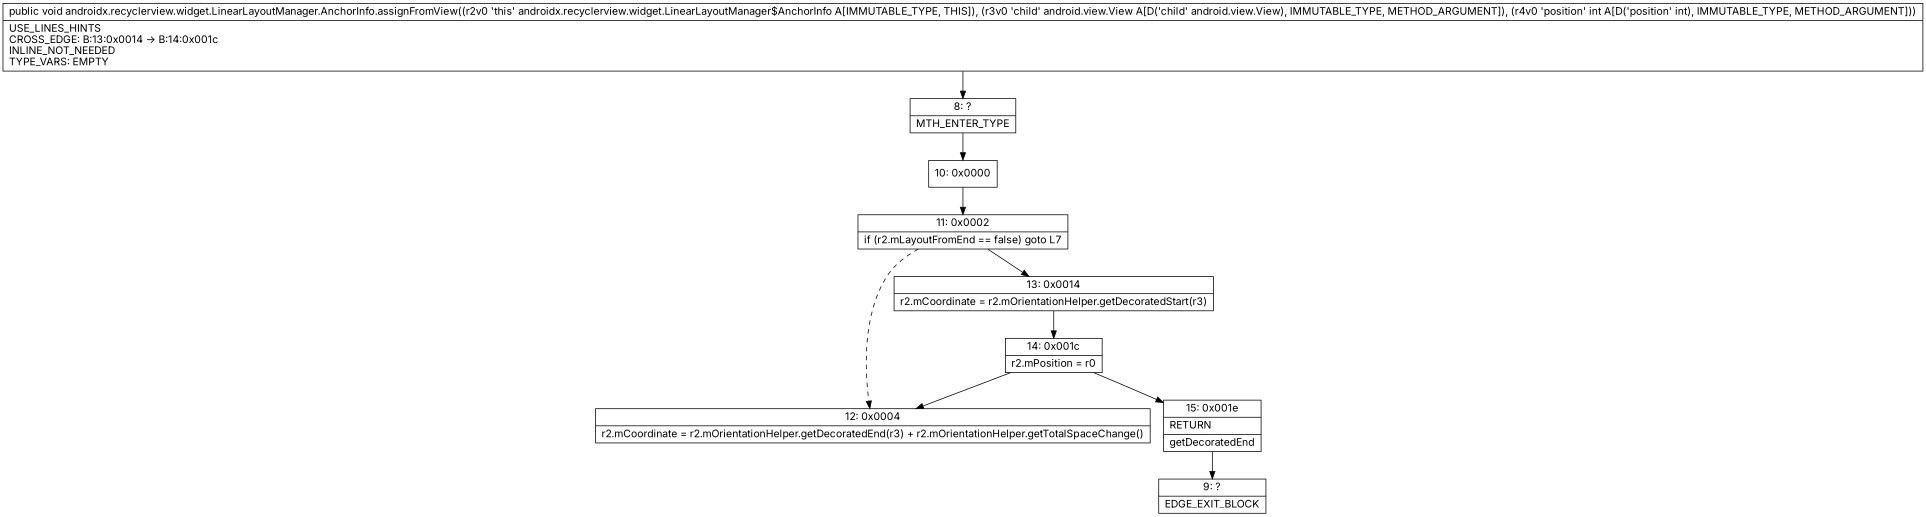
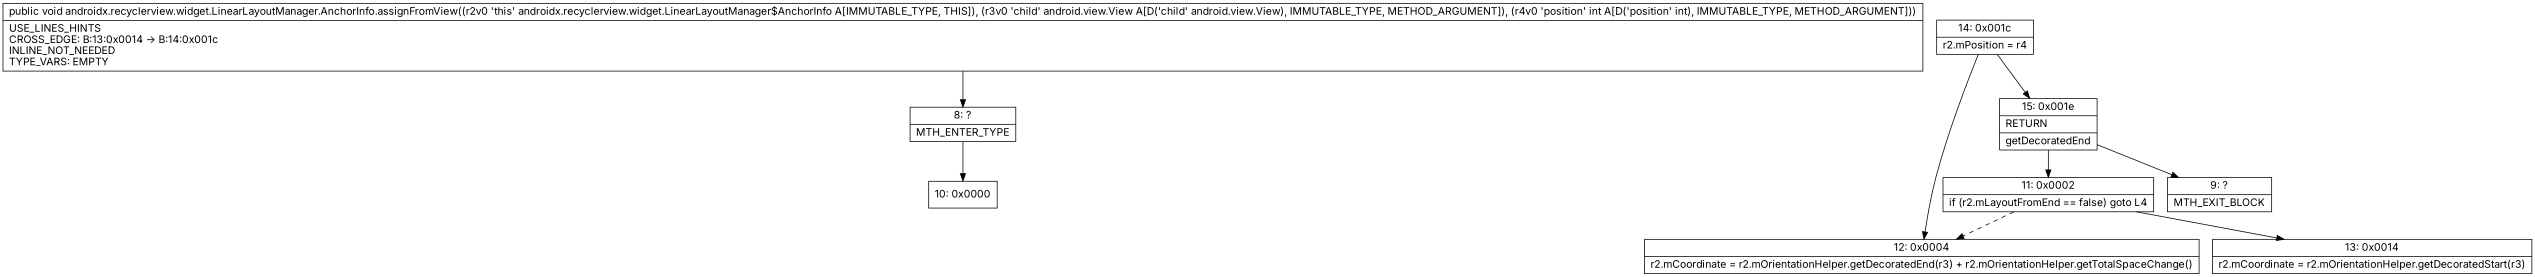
(963, 197) -> (2048, 160)
(963, 240) -> (2048, 203)
(1054, 321) -> none
(1054, 364) -> (1985, 45)
(1212, 504) -> (2220, 203)
